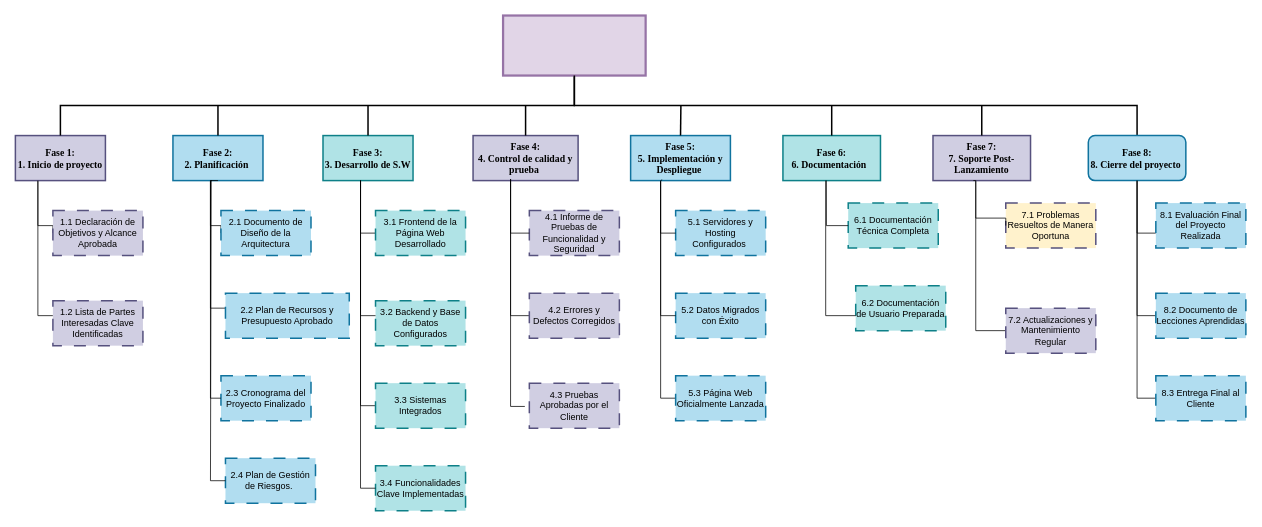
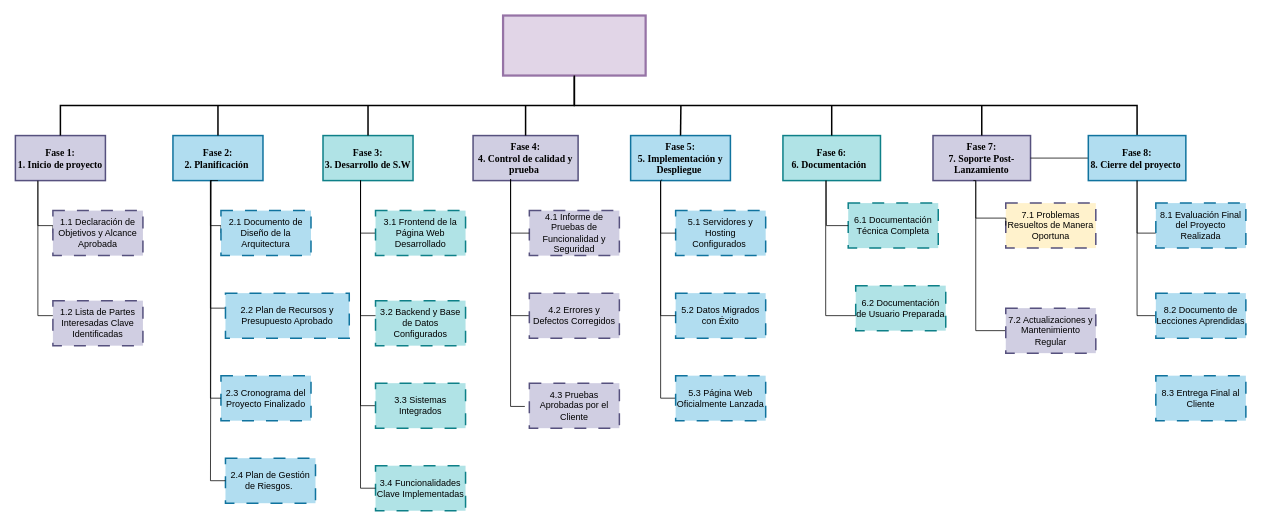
(1137, 158) -> (1137, 158)
(1137, 366) -> (1060, 158)
